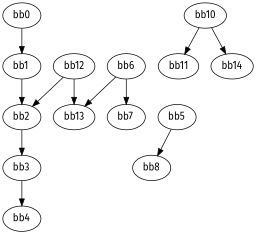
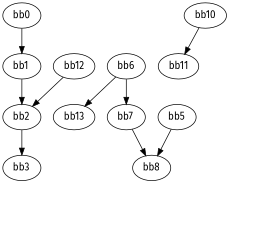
(232, 66) -> none
(74, 88) -> none
none -> (137, 139)
(22, 219) -> none
